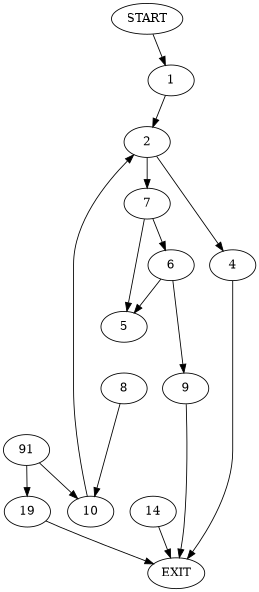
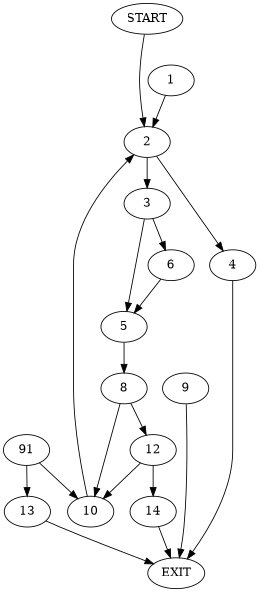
(158, 46) -> (140, 76)
(147, 204) -> (147, 204)
(178, 322) -> none
none -> (124, 353)
none -> (153, 450)
(27, 512) -> (27, 512)
